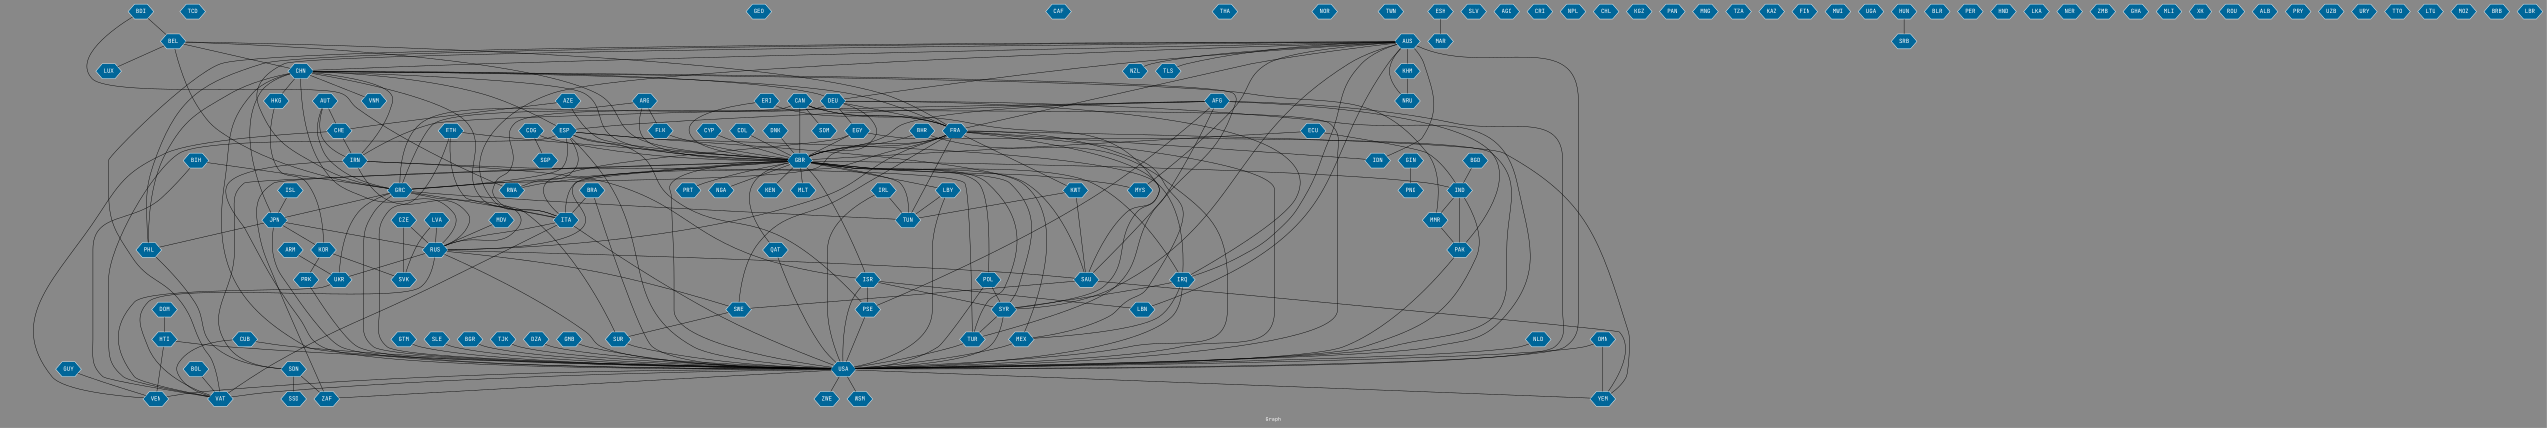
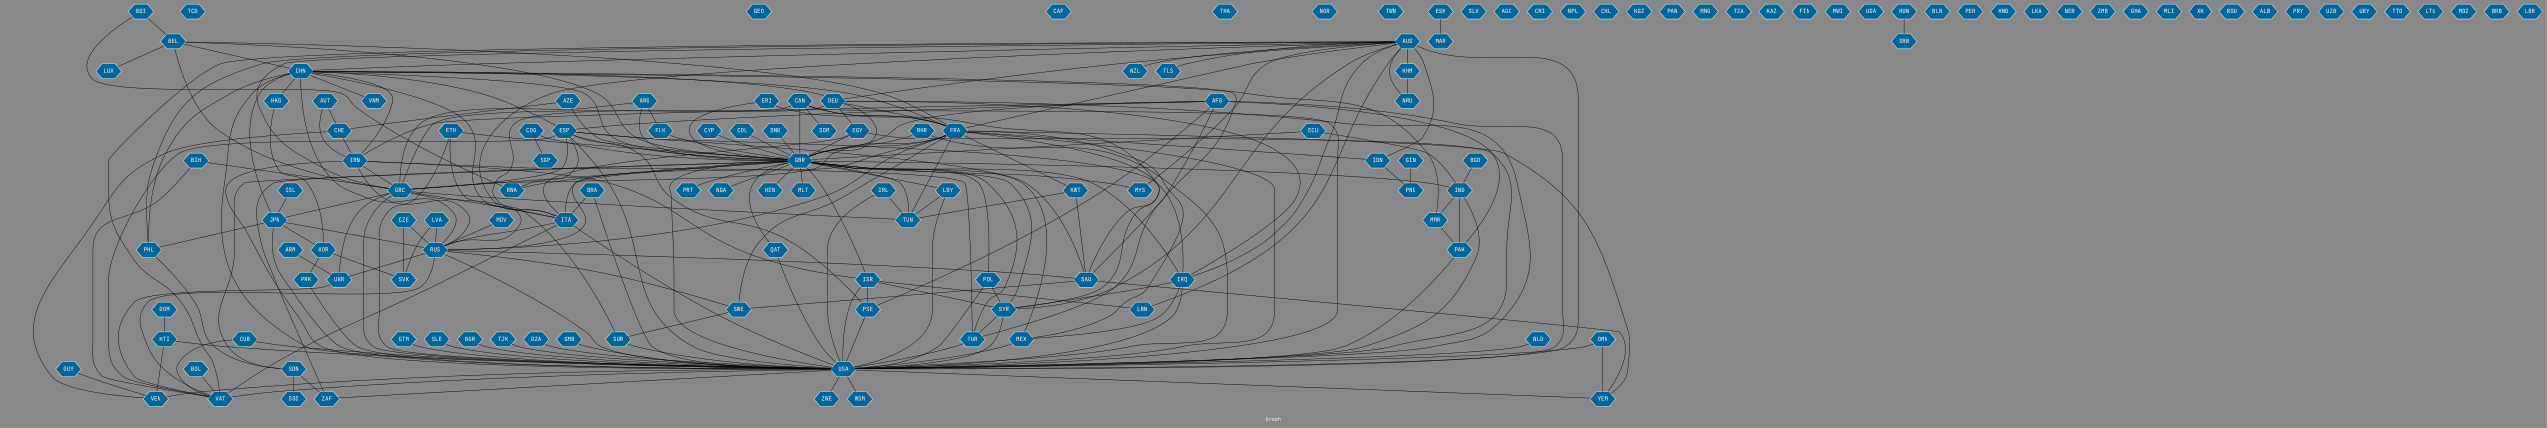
(334, 164) -> (374, 173)
none -> (1394, 176)
